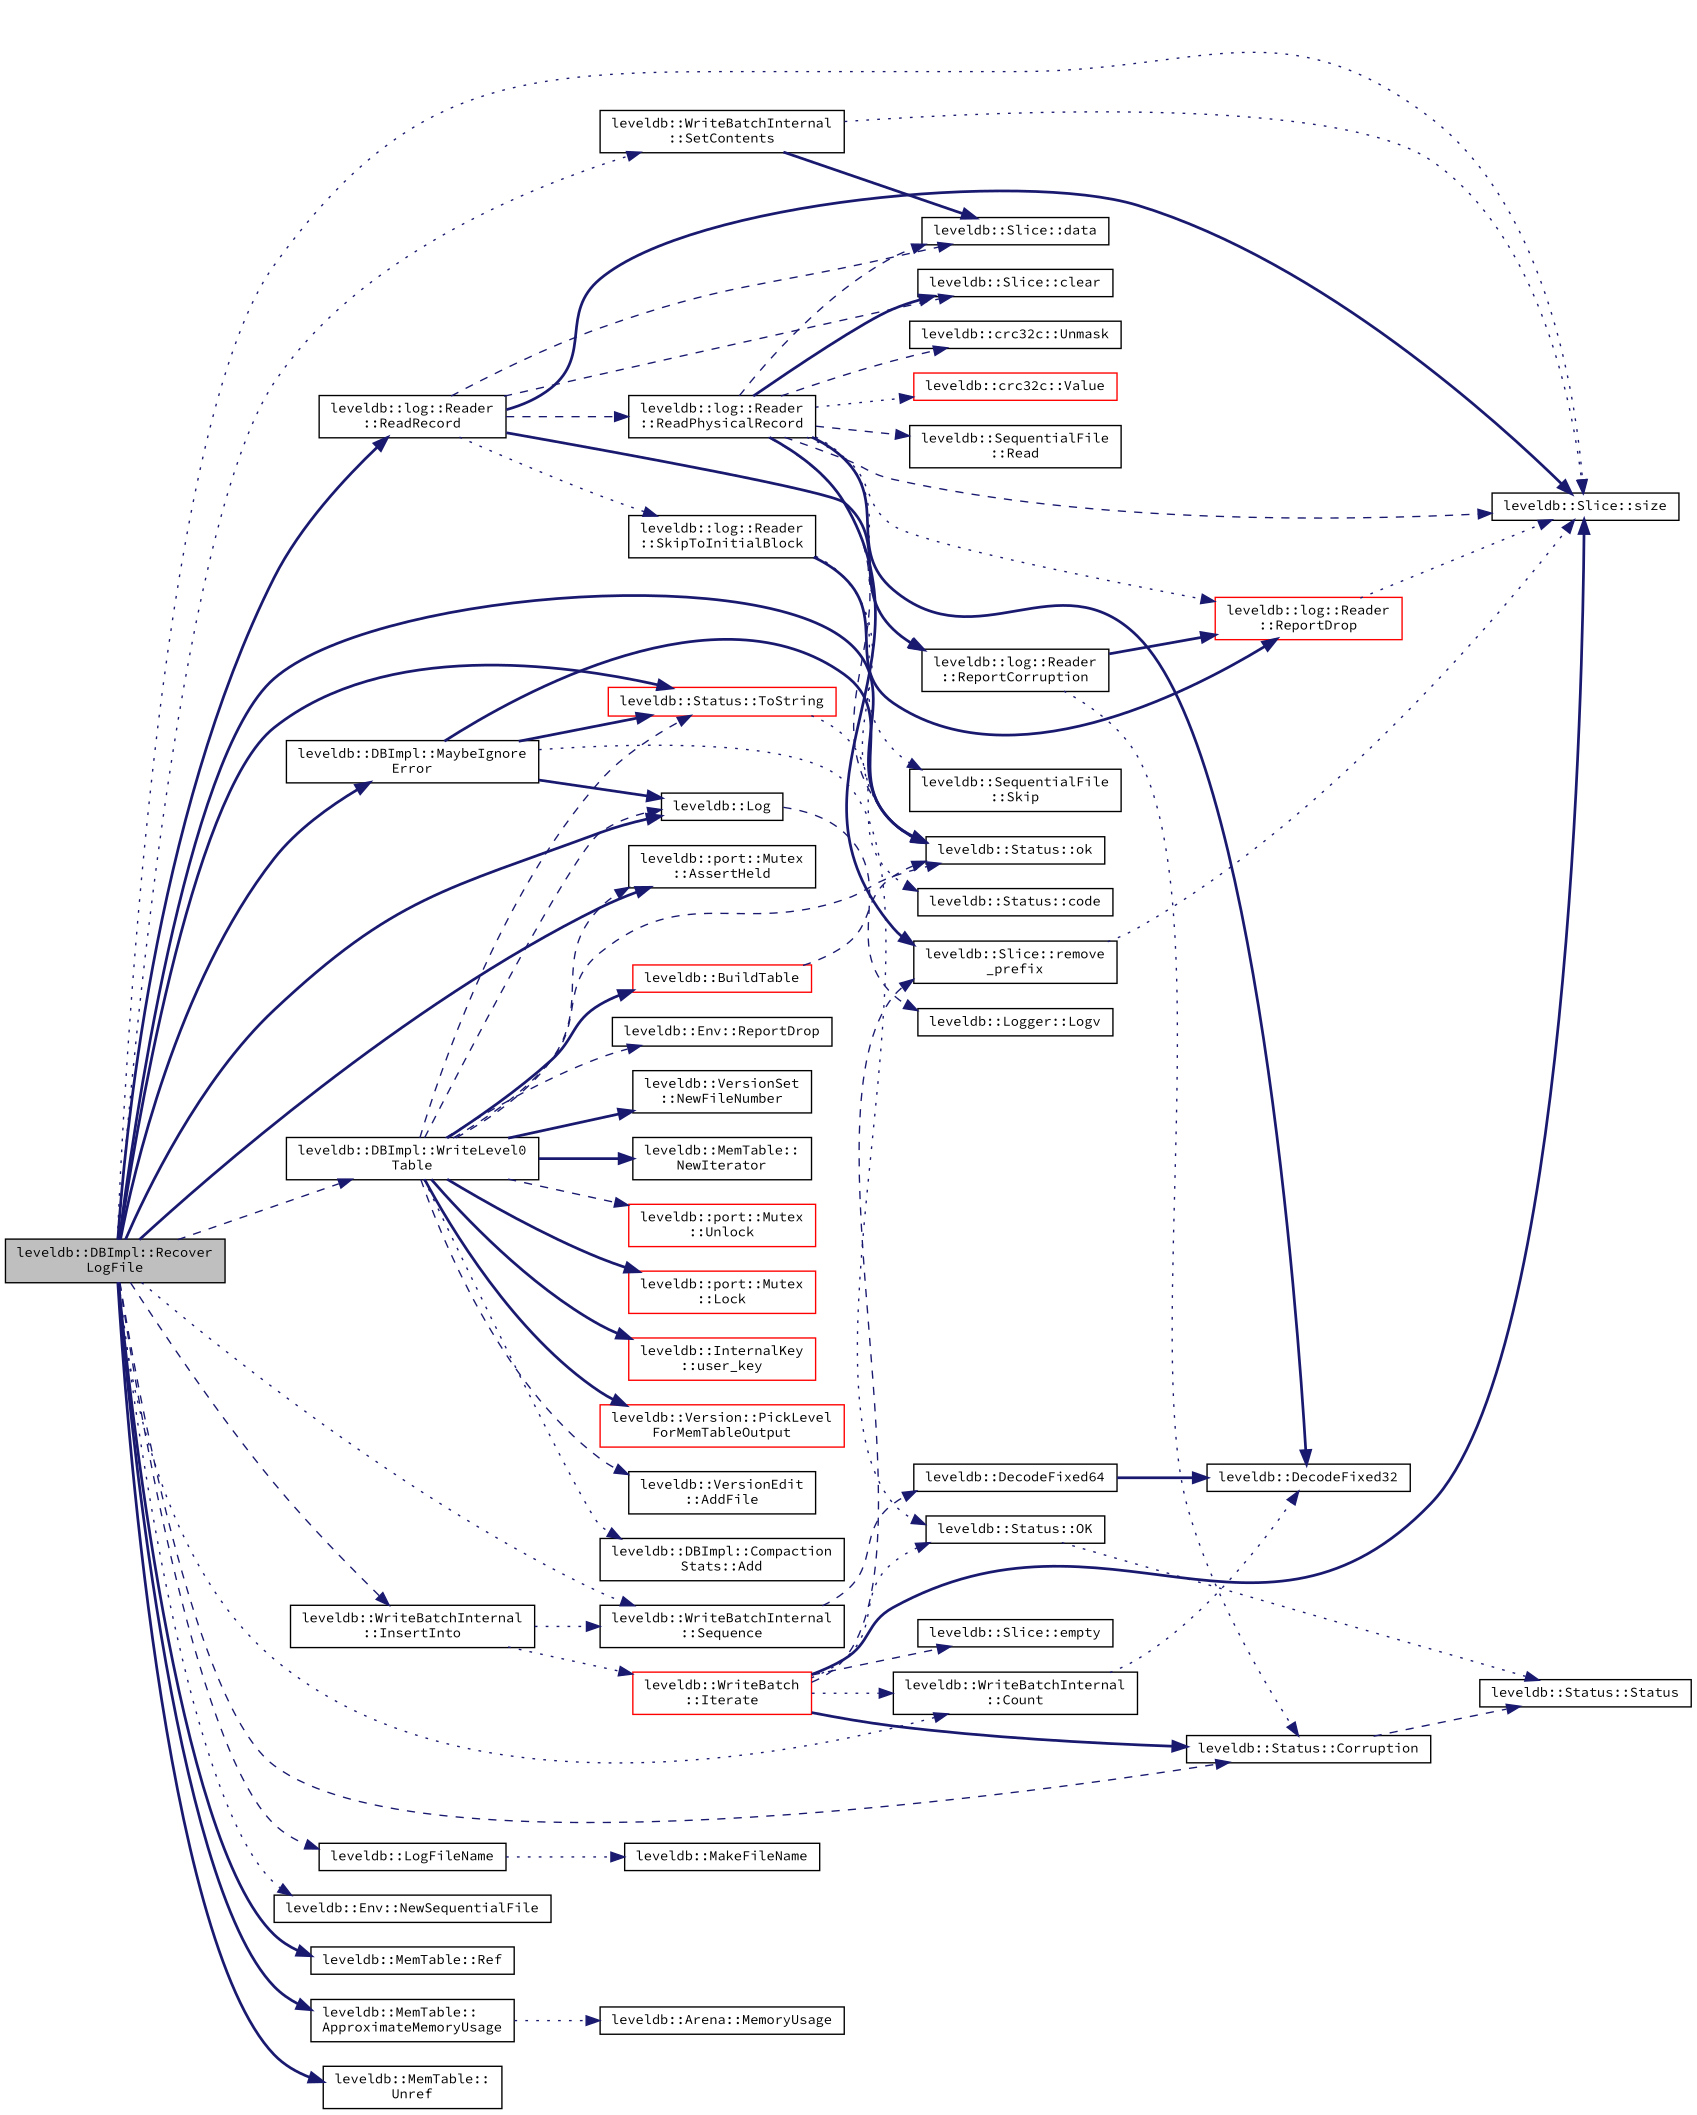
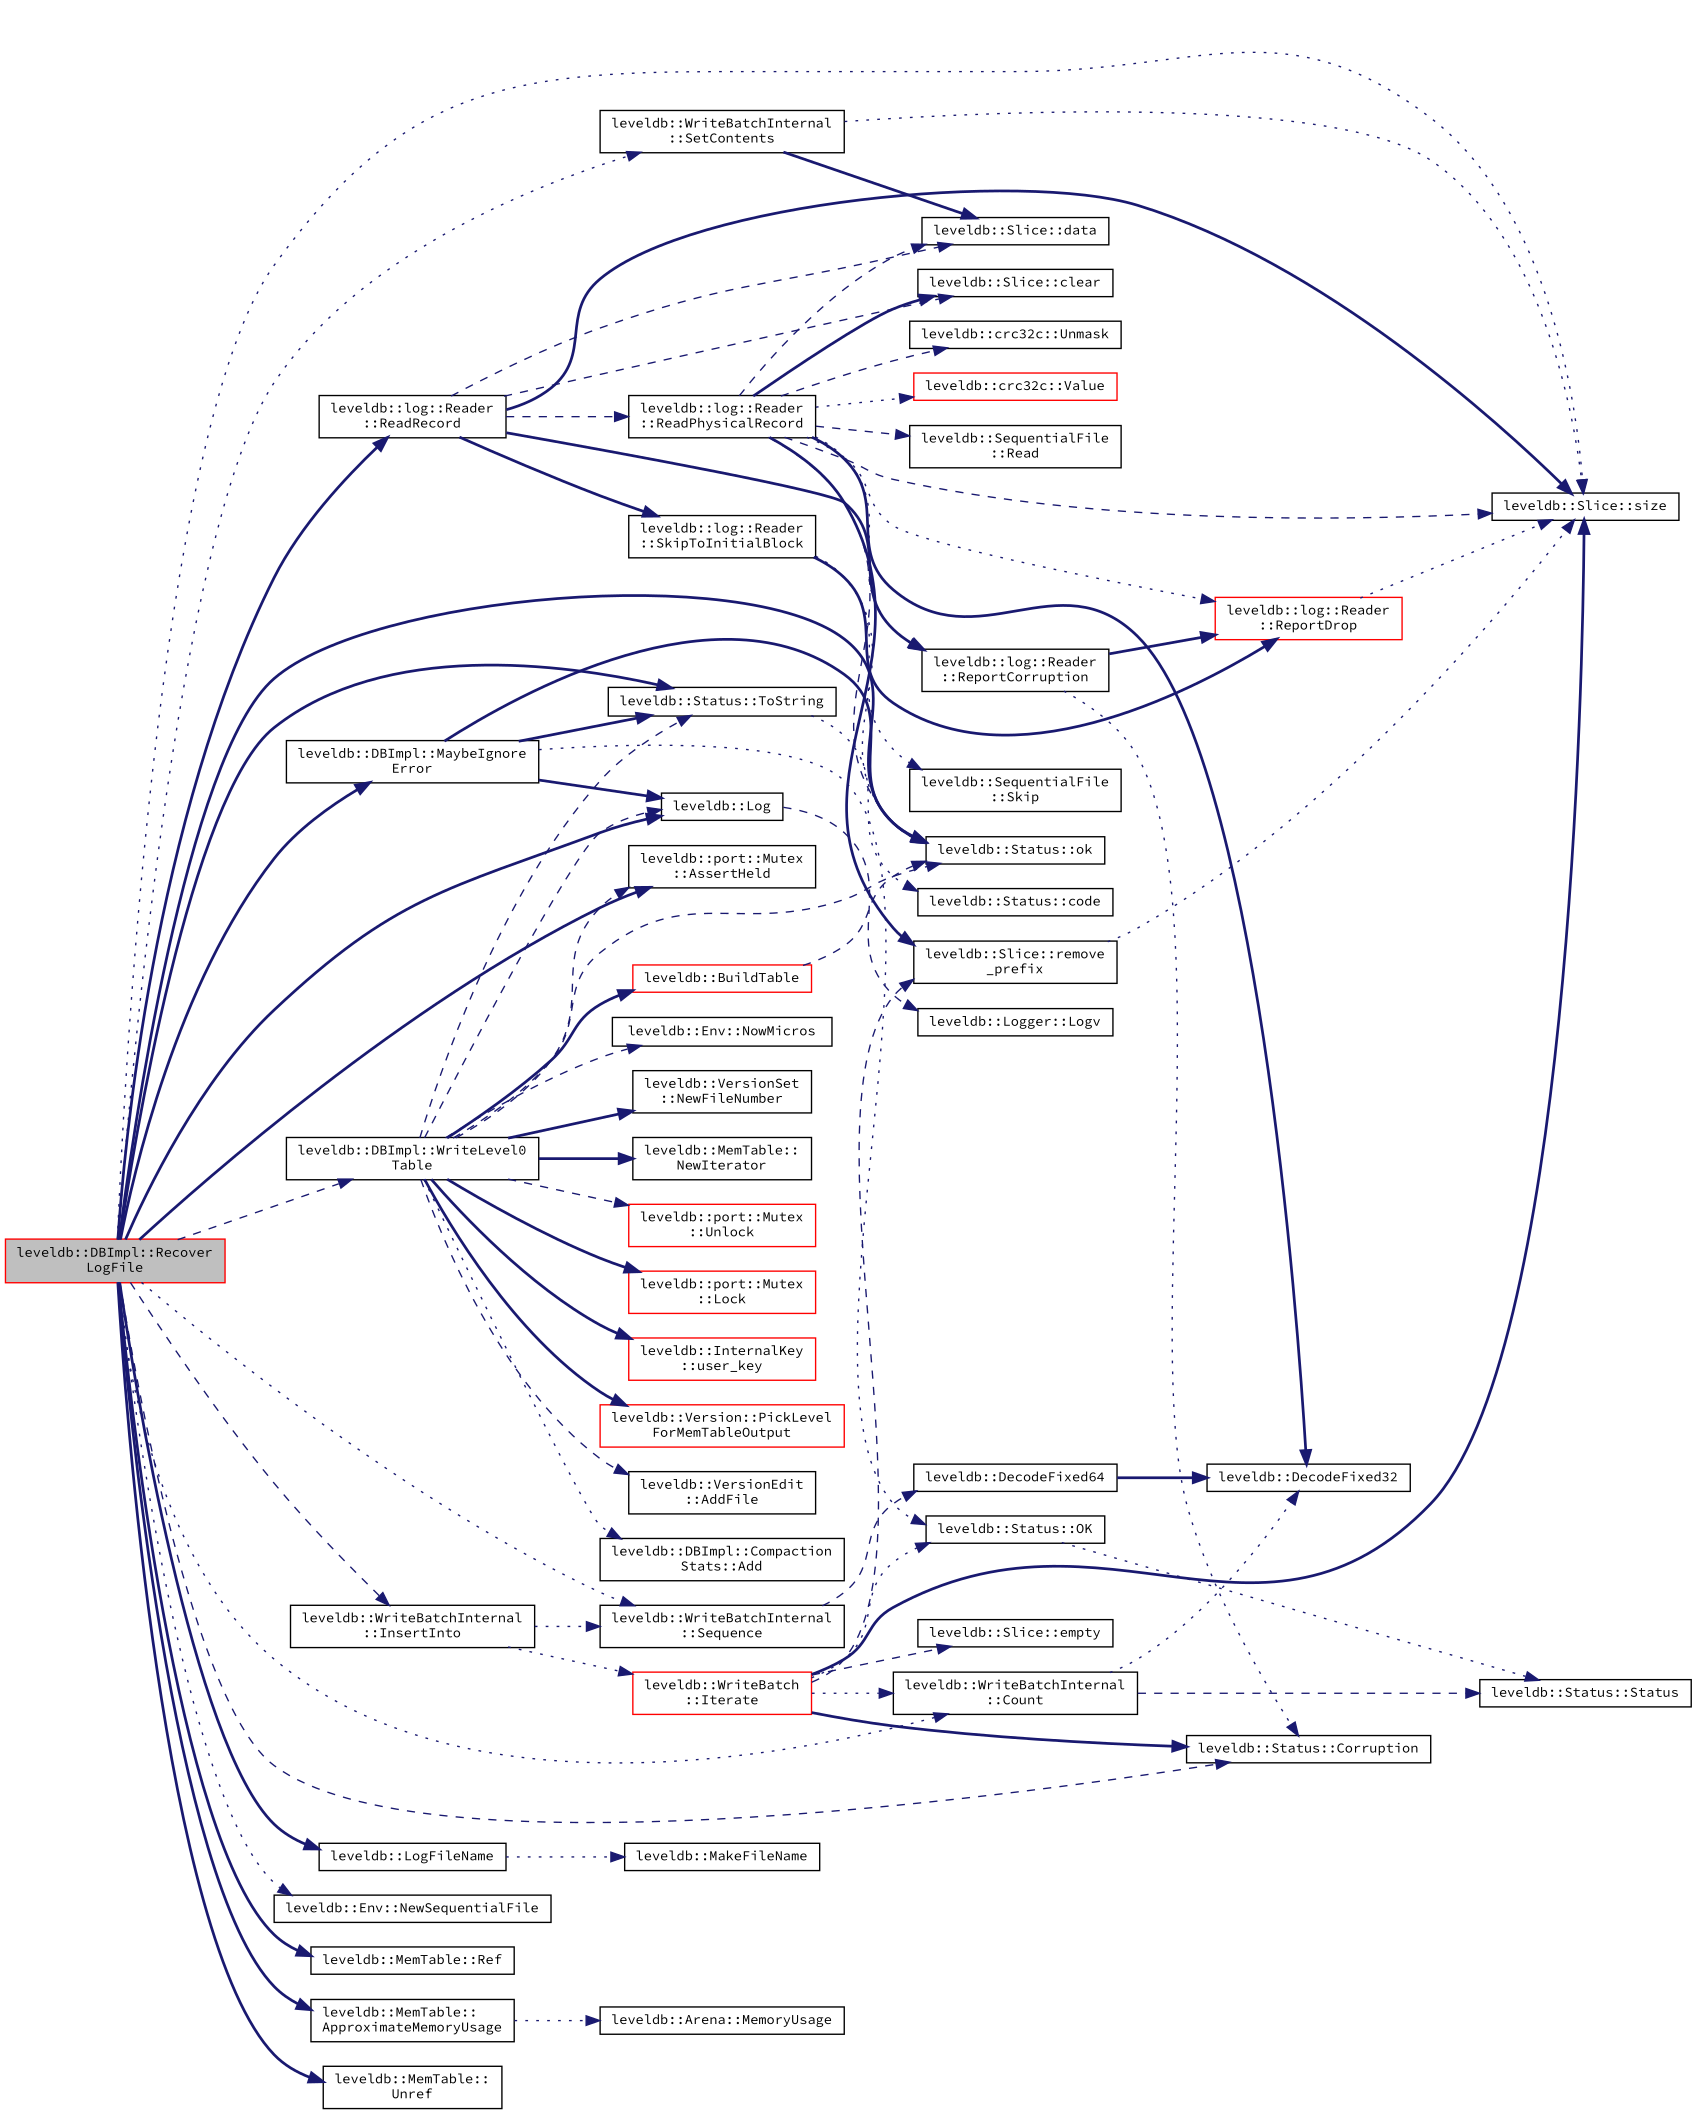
(551, 476) -> (551, 476)
(722, 702) -> (722, 702)
(722, 1032) -> (722, 1032)
(115, 1261) -> (115, 1261)
(184, 1609) -> (184, 1609)
(1440, 1723) -> (1302, 1693)
